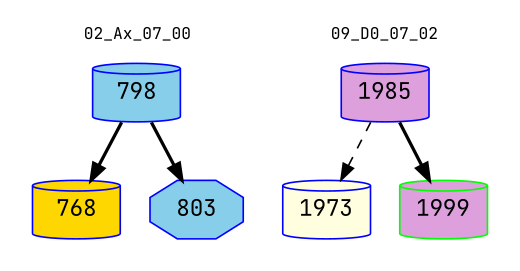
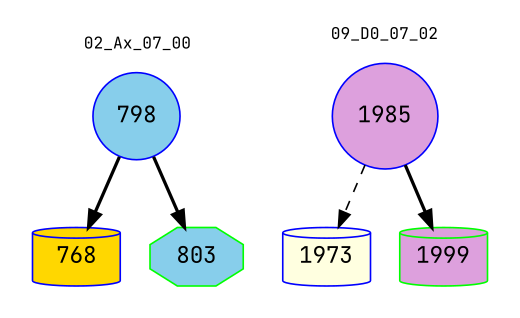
(136, 93) -> (136, 116)
(385, 93) -> (385, 116)
(197, 210) -> (197, 257)
